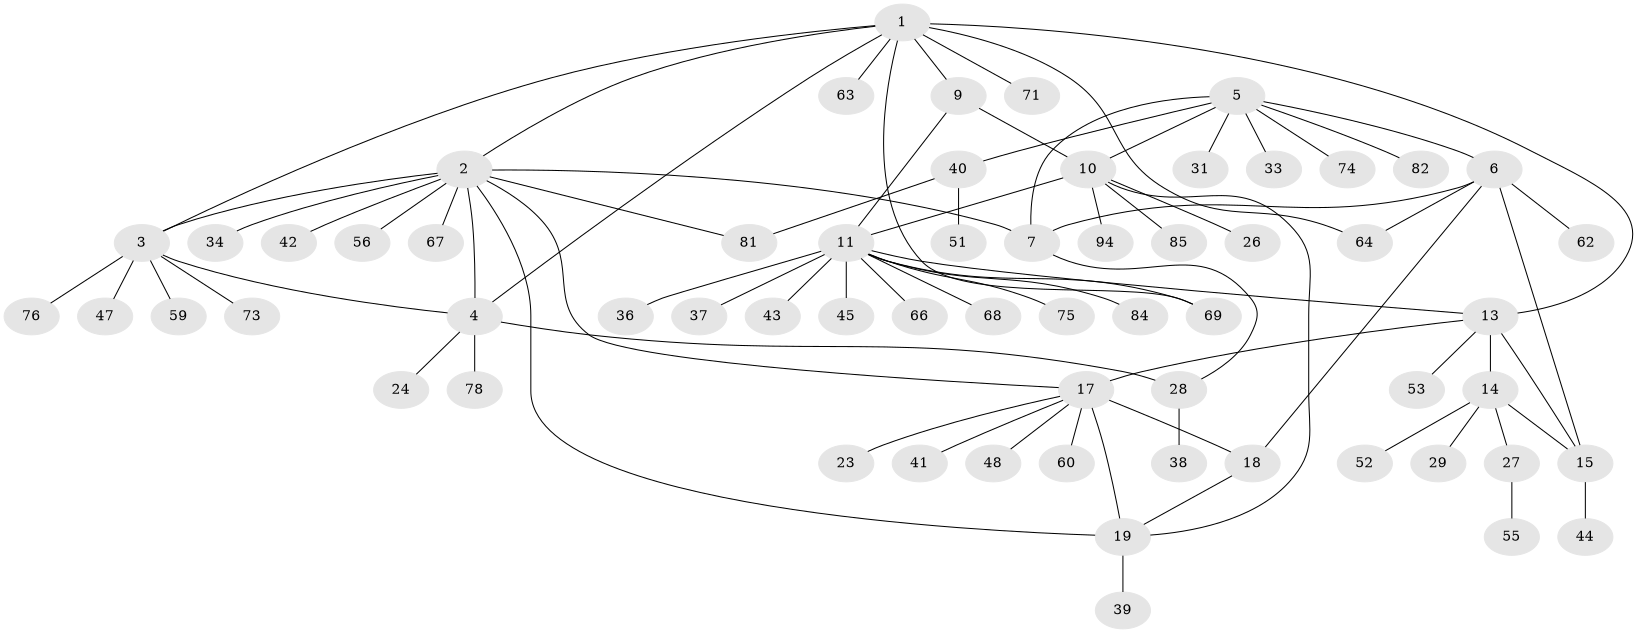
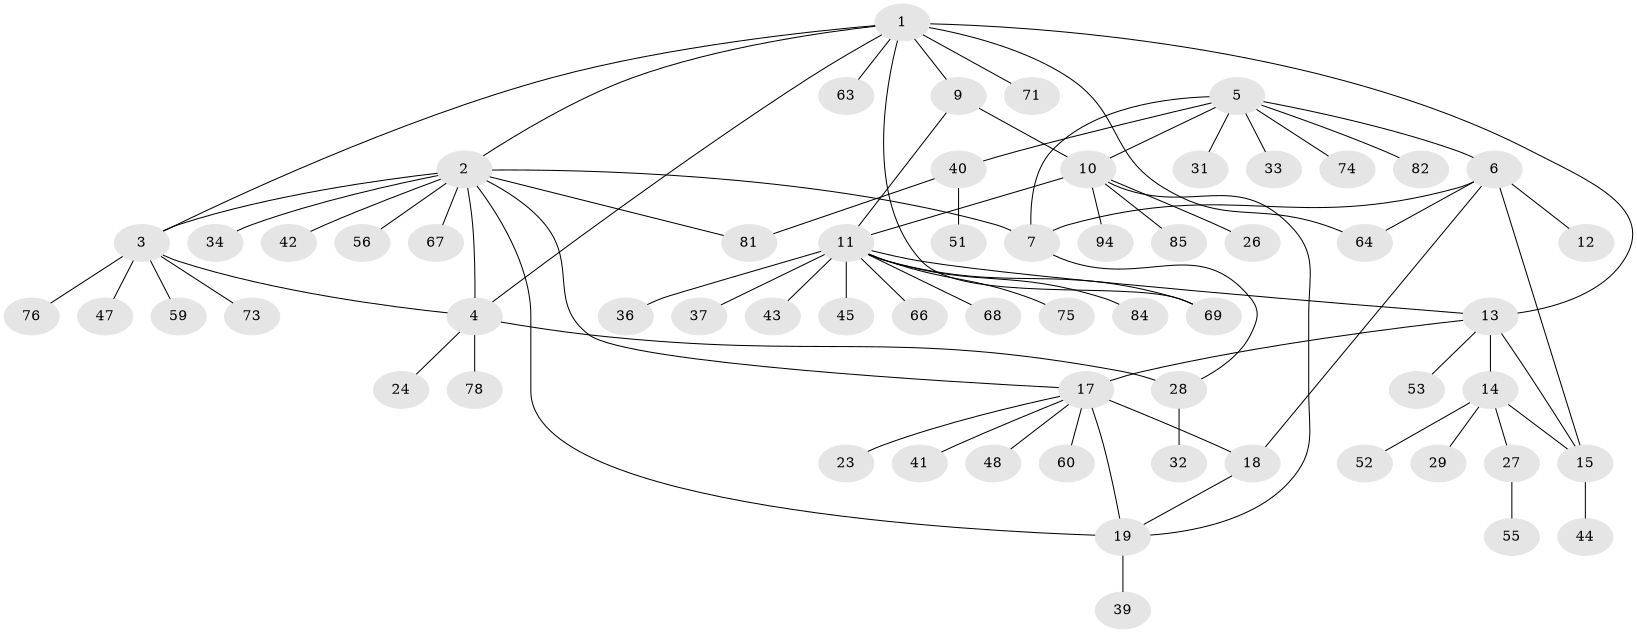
(1586, 243) -> (1586, 243)
(1179, 463) -> (1179, 463)
